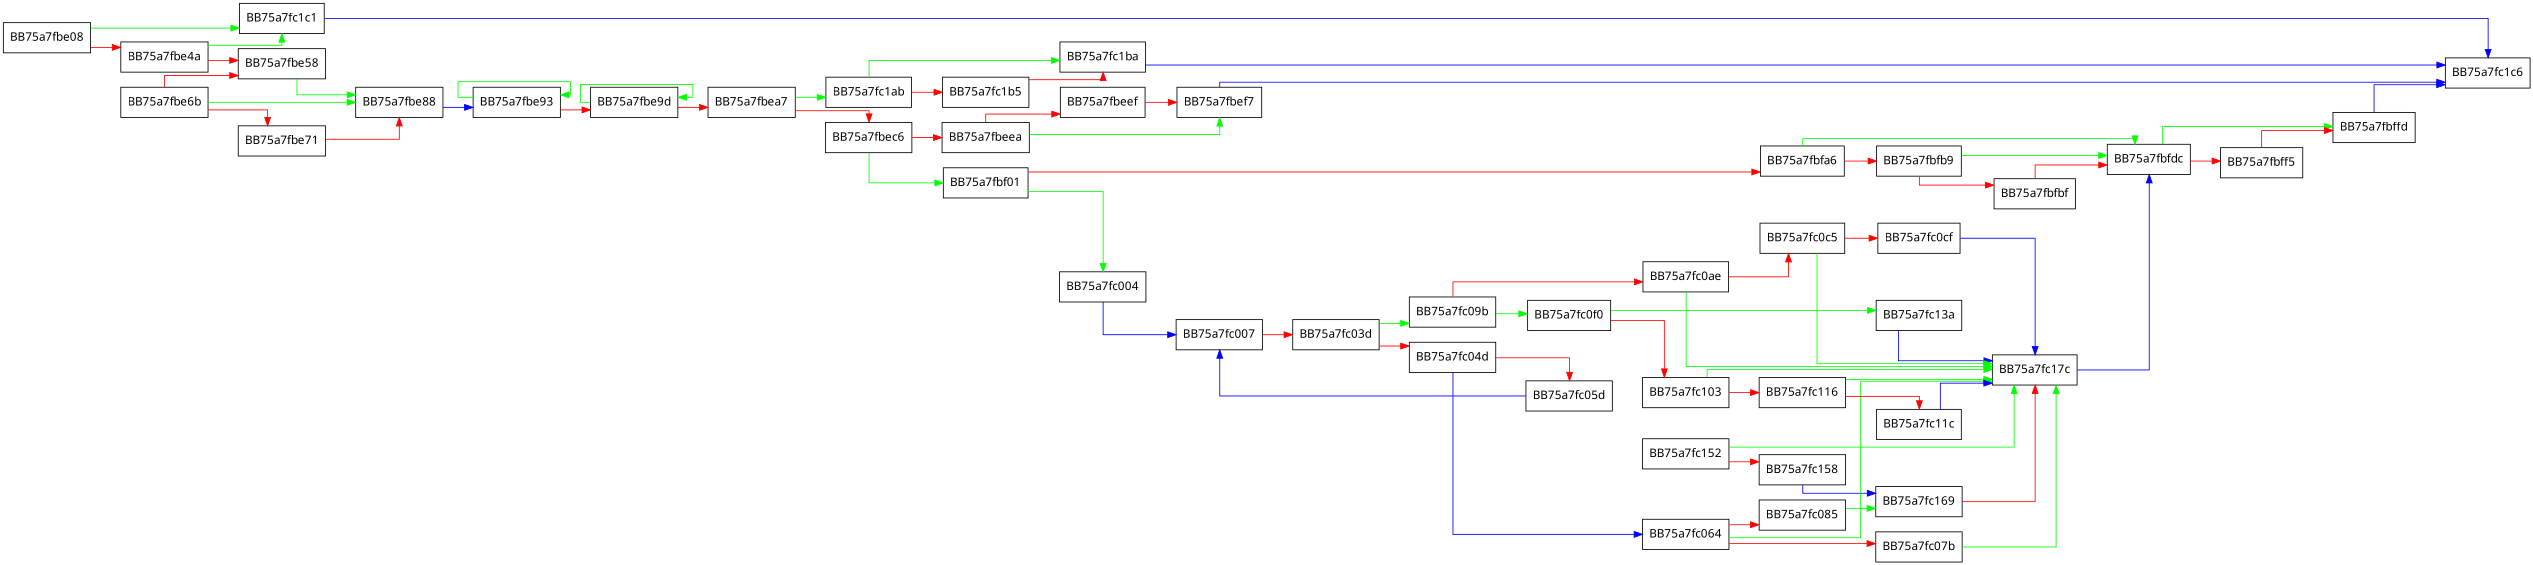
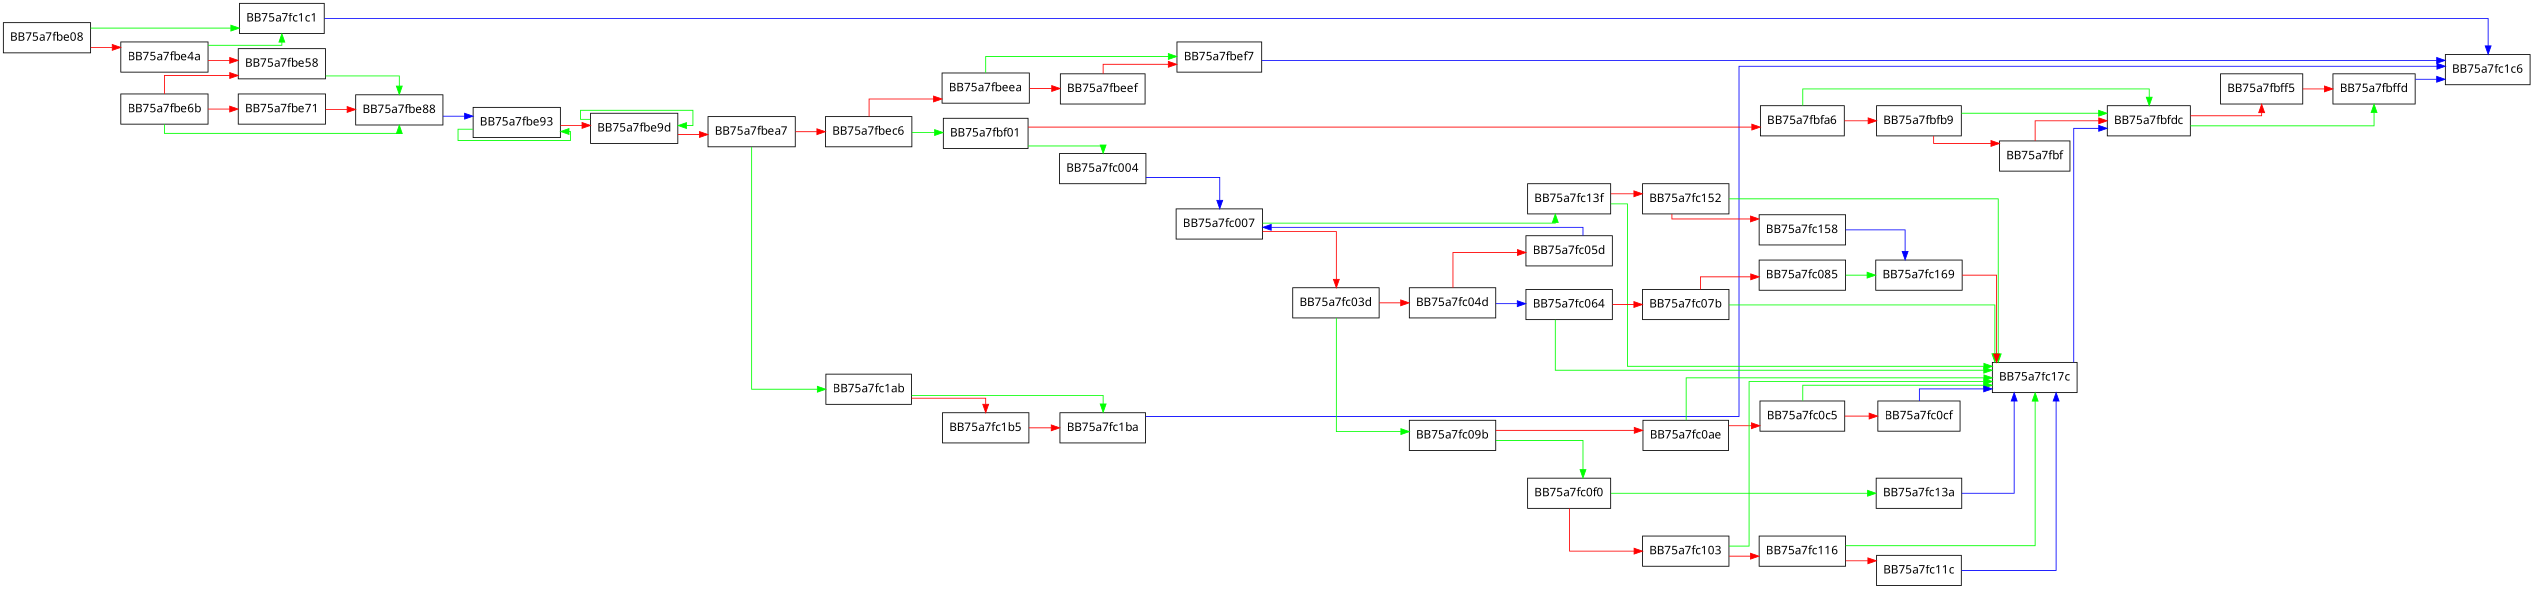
(2035, 194) -> (2035, 156)
none -> (1569, 199)
(1740, 525) -> (1719, 277)
